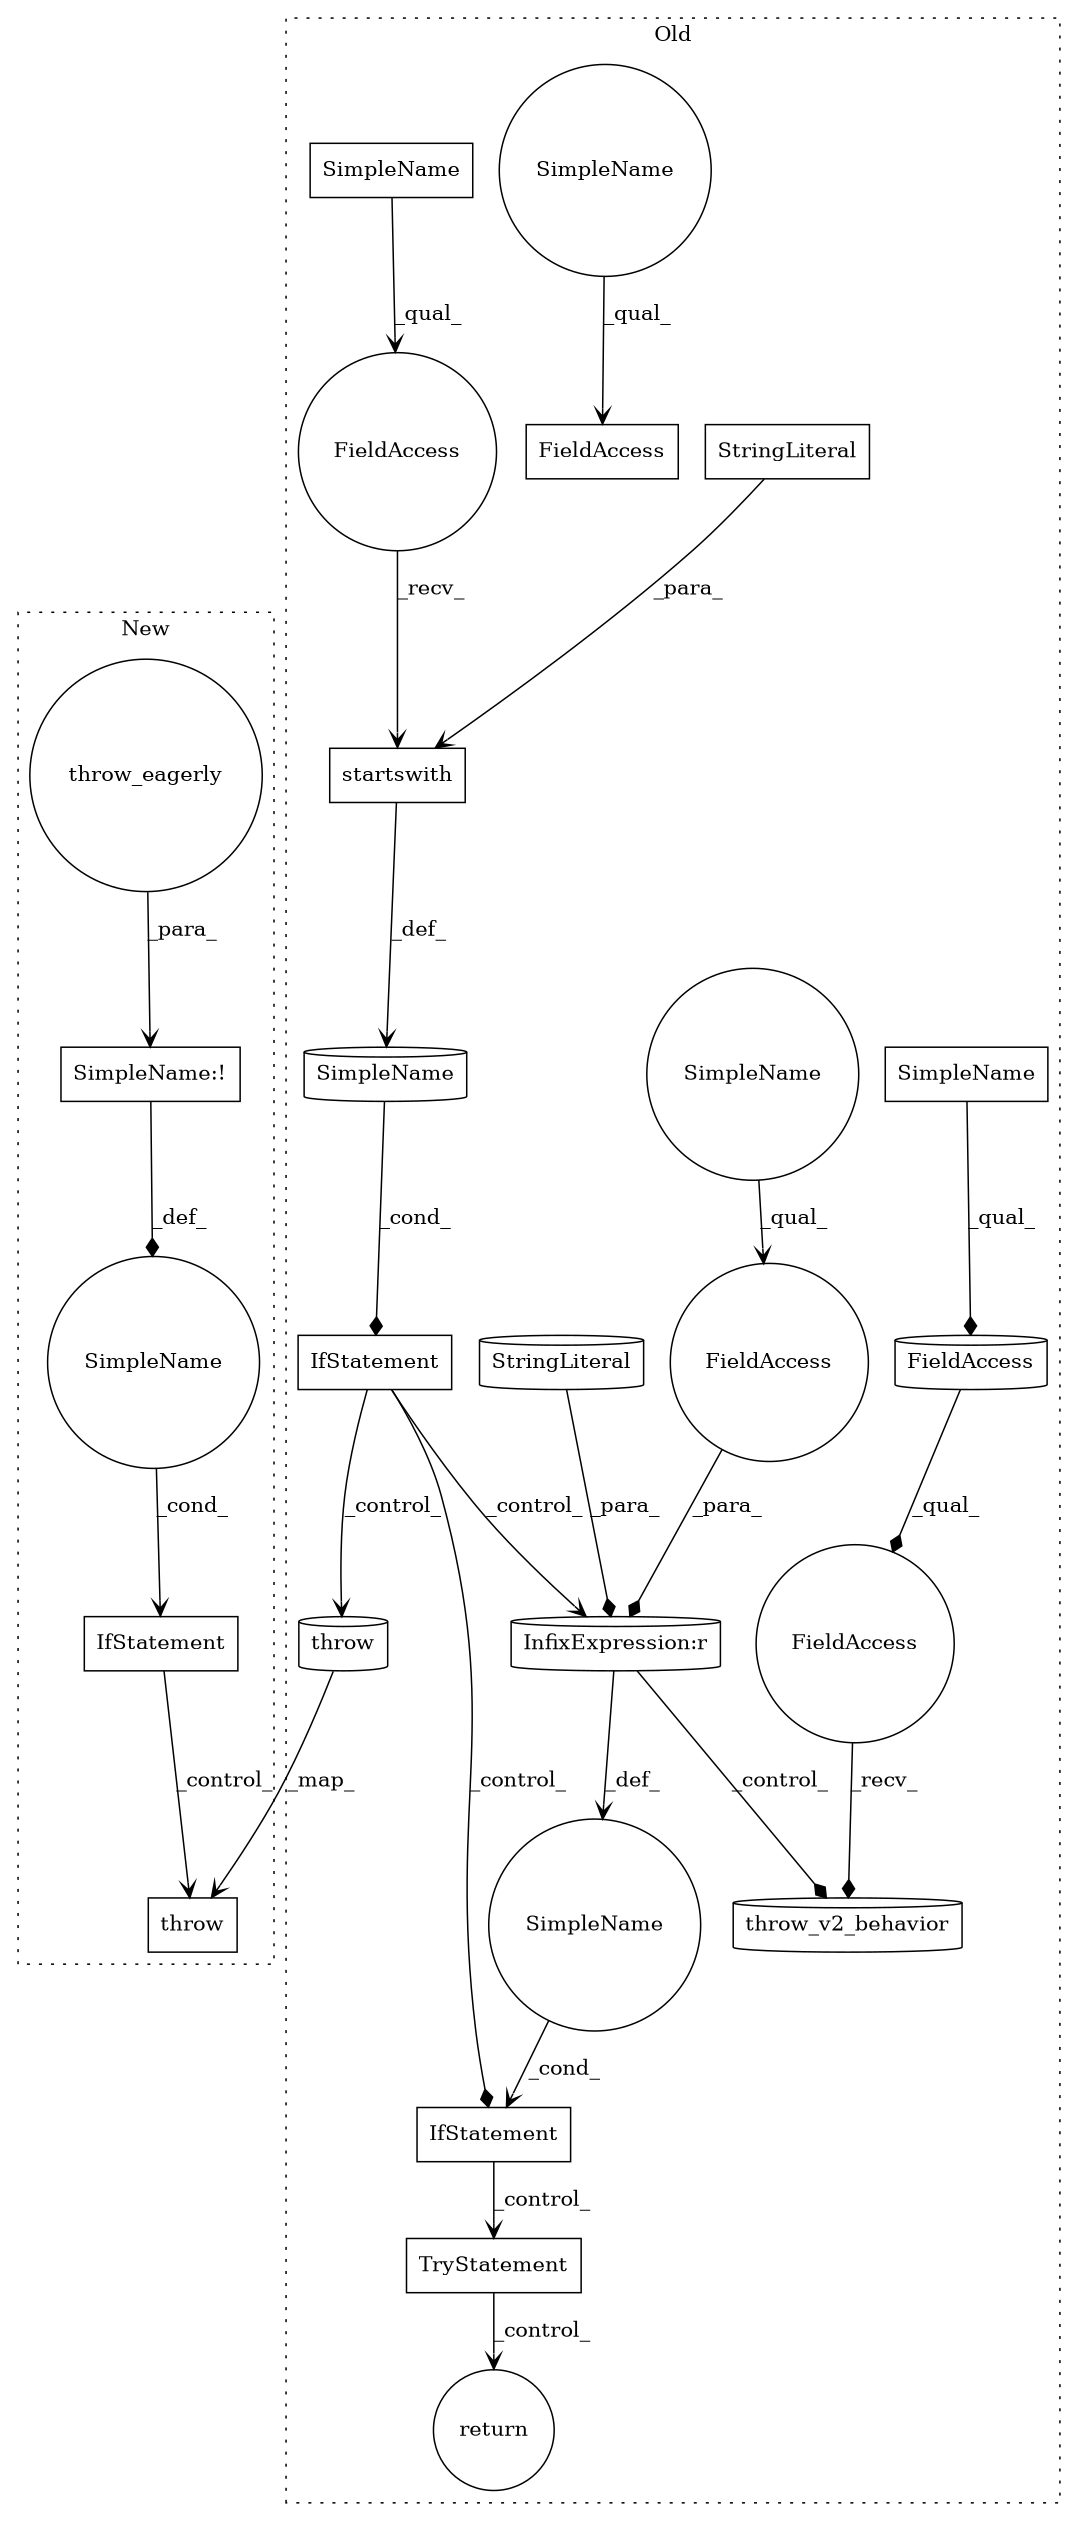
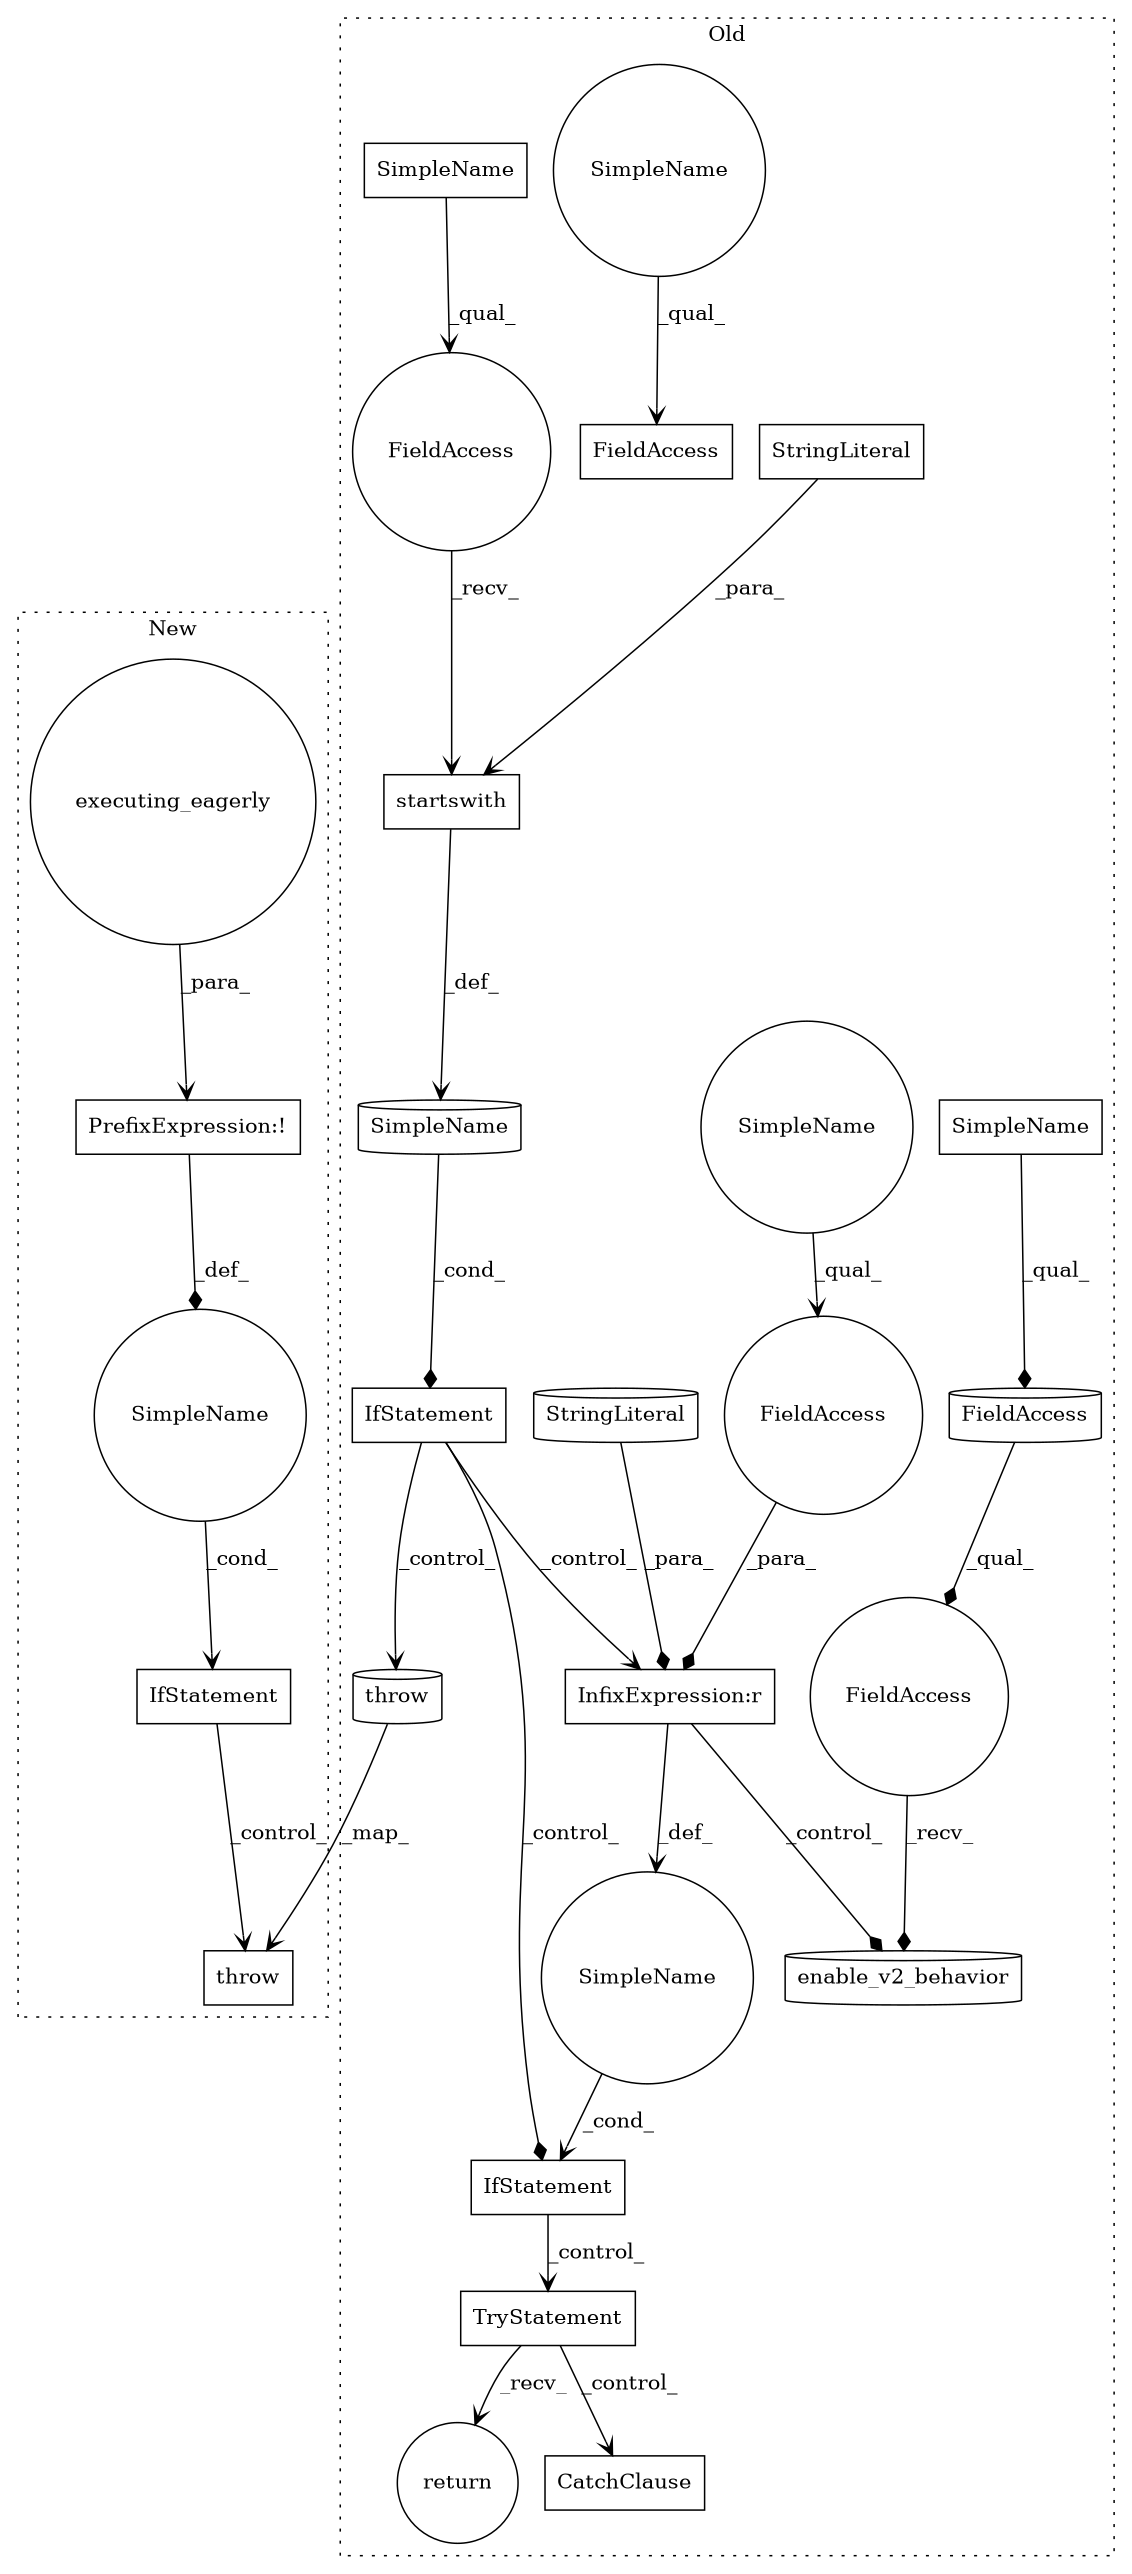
(146, 775) -> (173, 802)
(151, 1074) -> (188, 1127)
(616, 1644) -> (670, 1697)
(848, 1925) -> (903, 1978)
(542, 2331) -> (534, 2384)
none -> (625, 2483)
